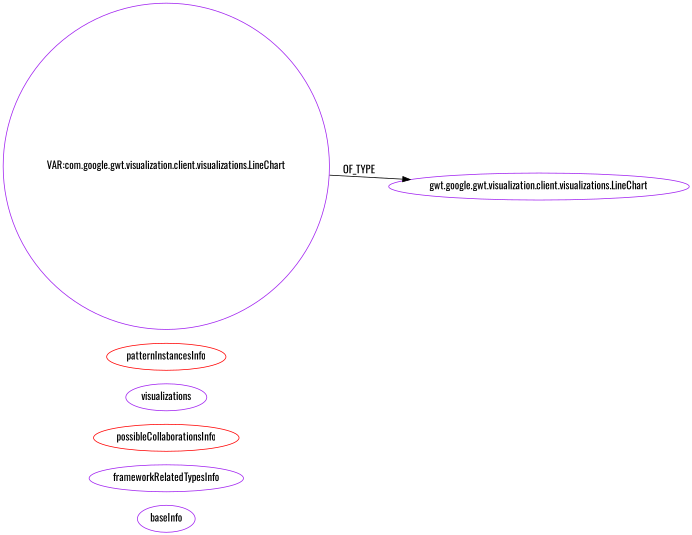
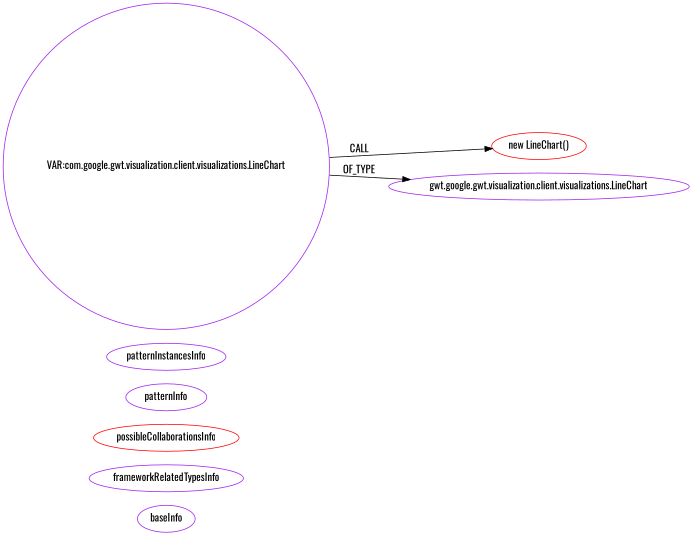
none -> (539, 146)
(166, 357) -> (166, 357)
(166, 397) -> (166, 397)
